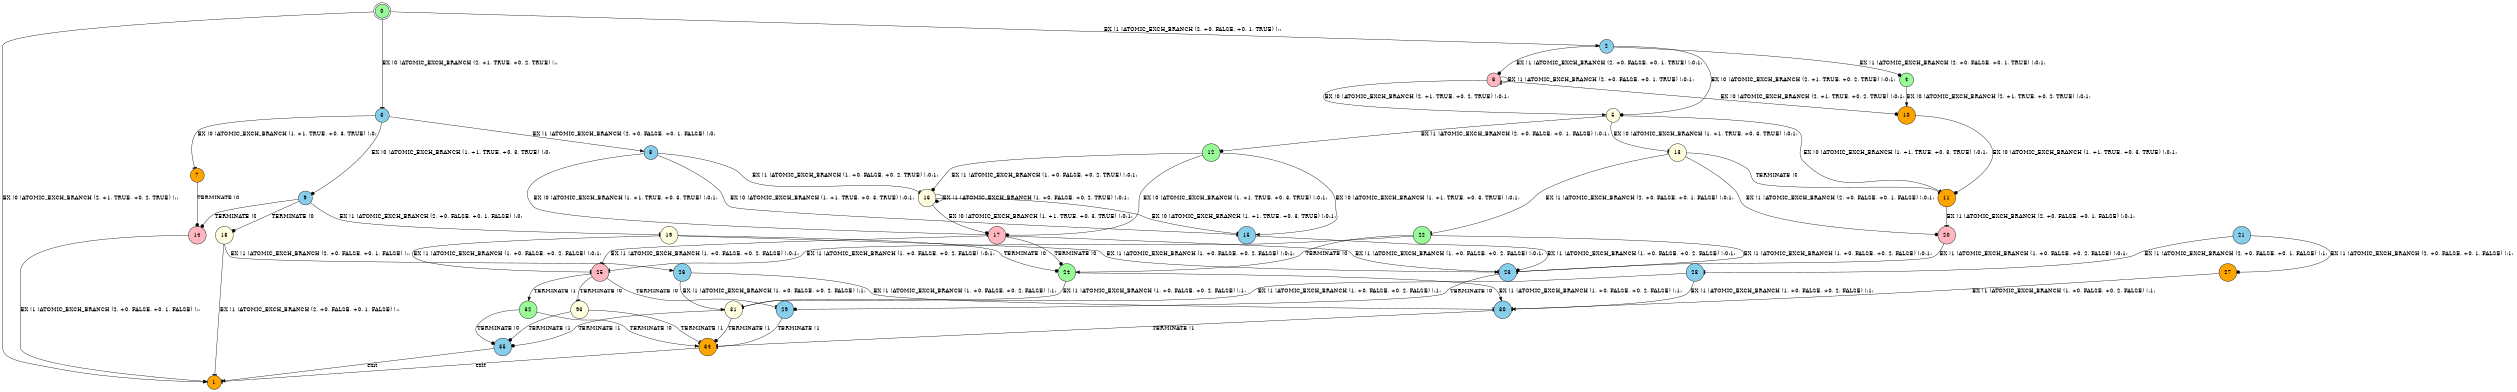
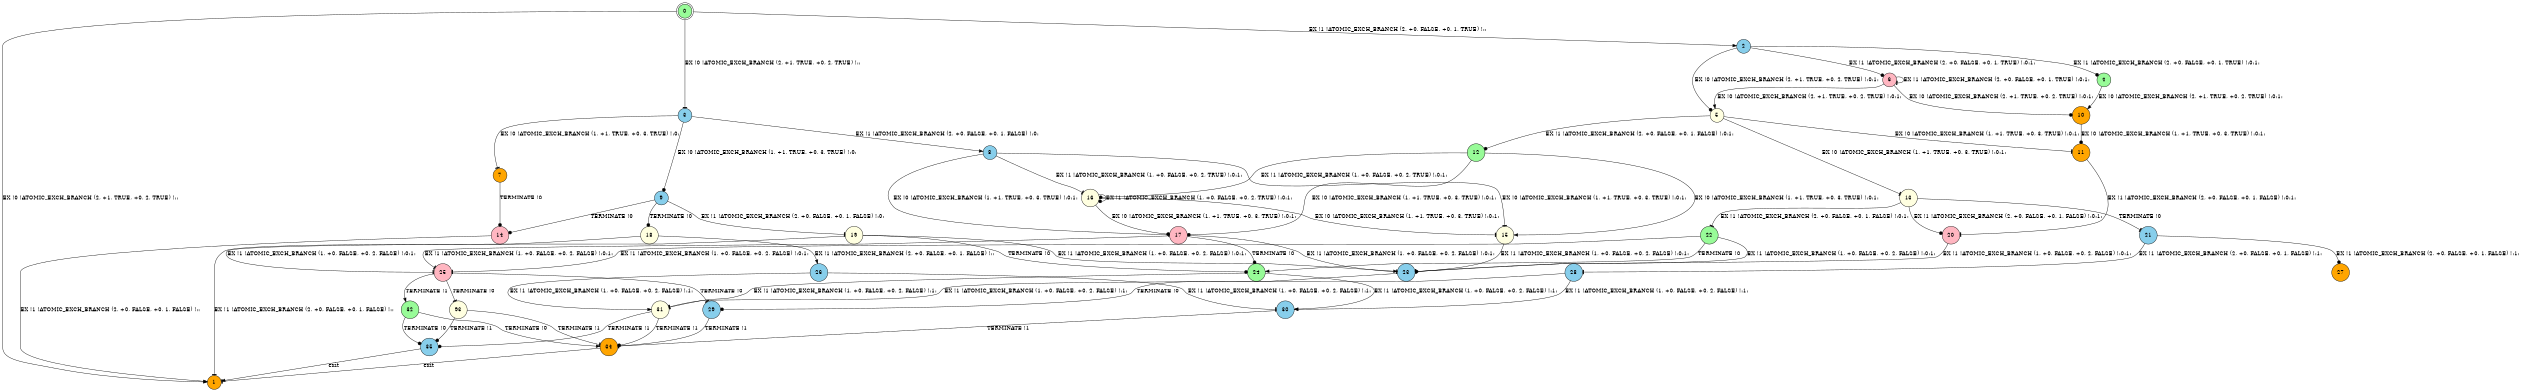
(1807, 187) -> (2030, 204)
(1247, 235) -> (1505, 235)
(1866, 294) -> none
